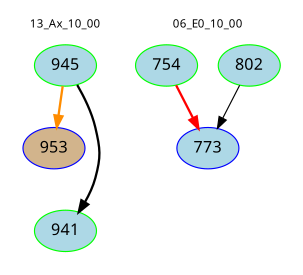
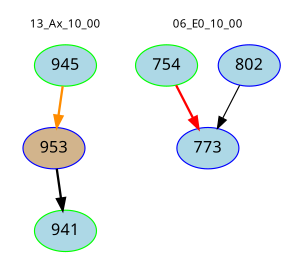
(249, 65) -> (249, 65)
(98, 143) -> (59, 184)
